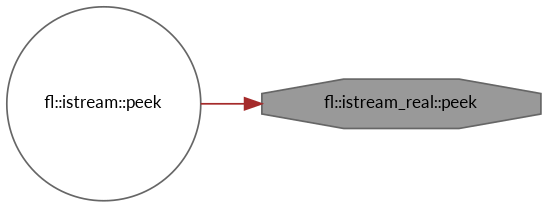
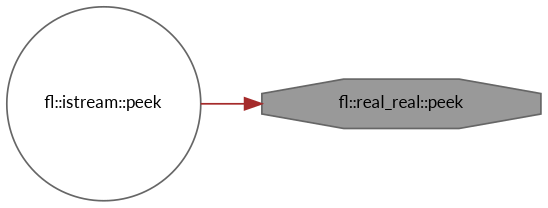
(401, 104) -> (401, 104)
